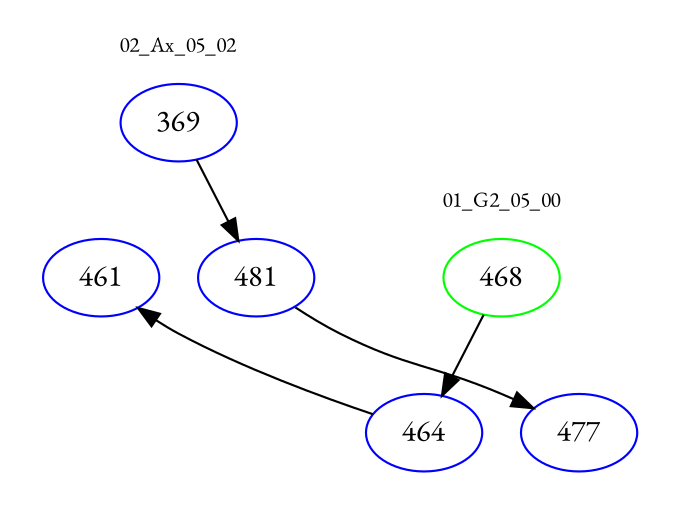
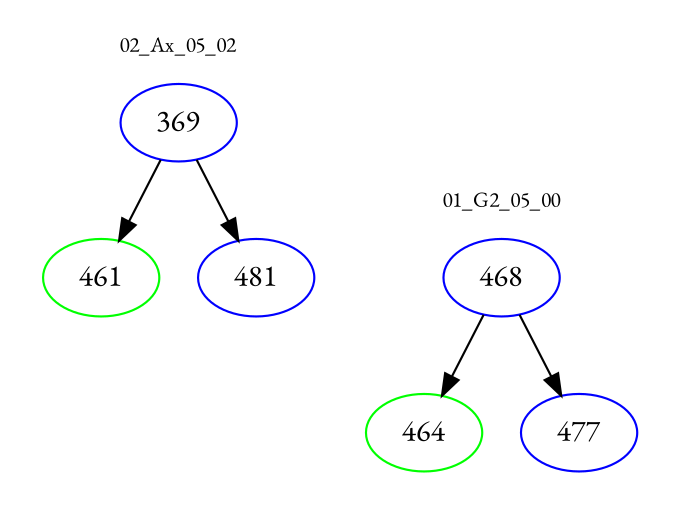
(101, 278) -> (101, 278)
(502, 278) -> (502, 278)
(402, 360) -> (535, 346)
(262, 373) -> (145, 191)
(424, 433) -> (424, 433)
